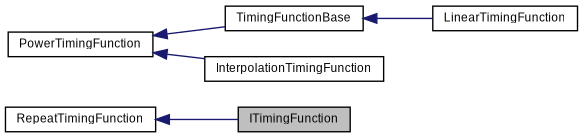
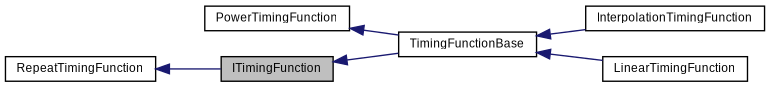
(186, 56) -> (568, 32)
none -> (373, 57)
